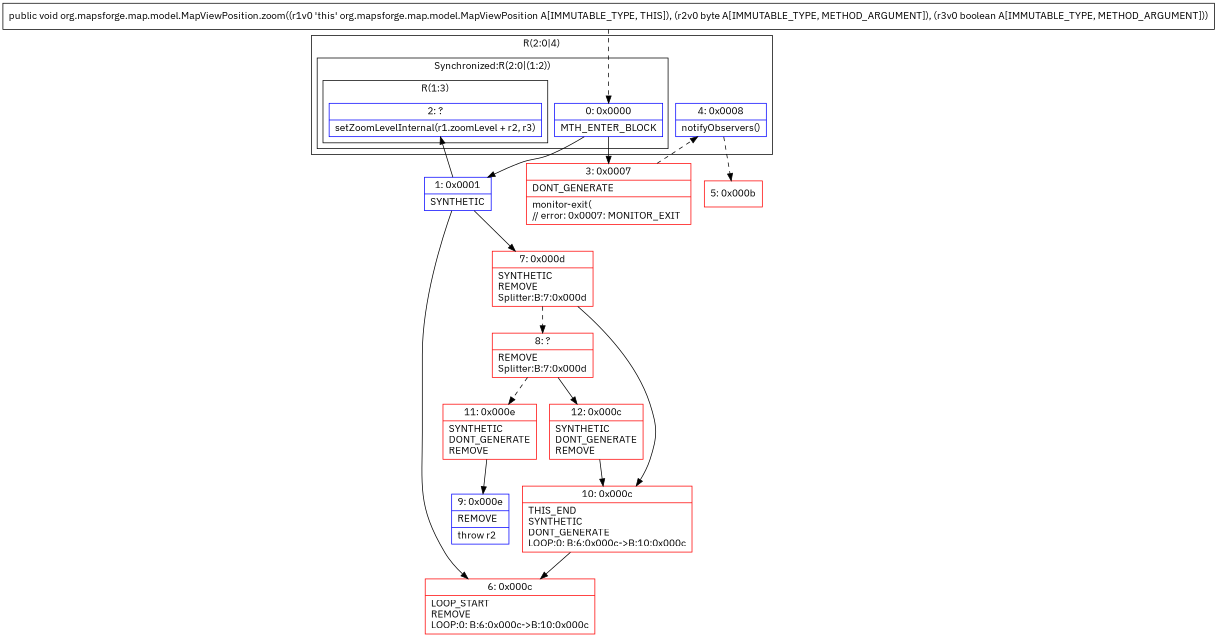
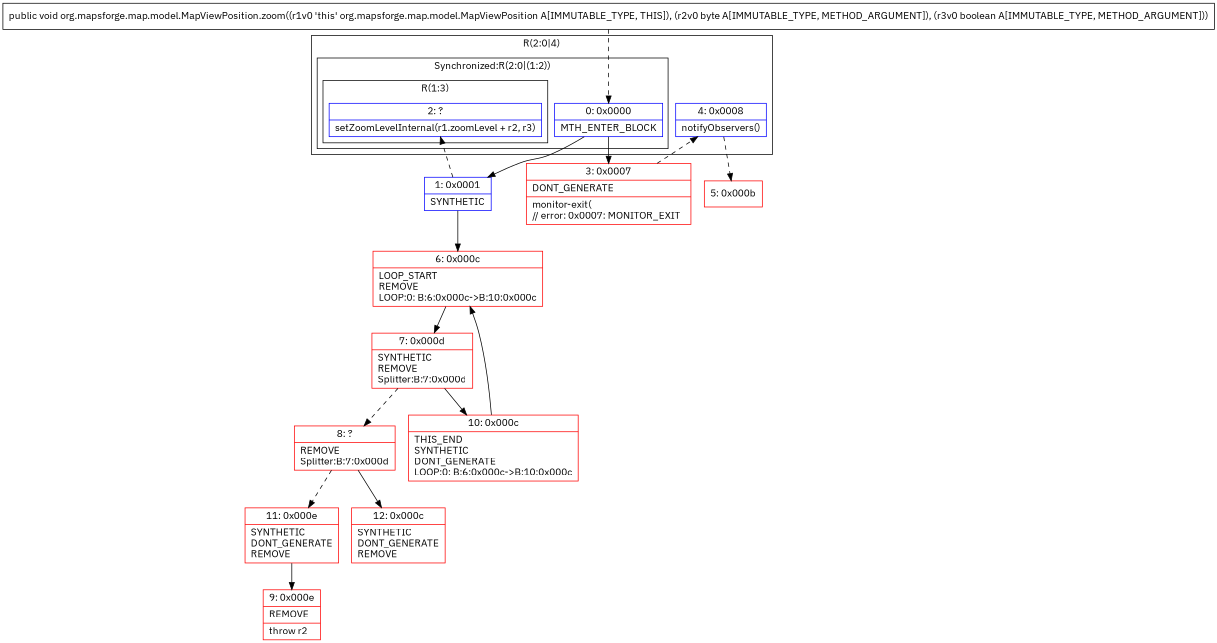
(448, 161) -> (448, 161)
(492, 228) -> (442, 316)
(601, 469) -> none
(480, 519) -> (292, 615)
